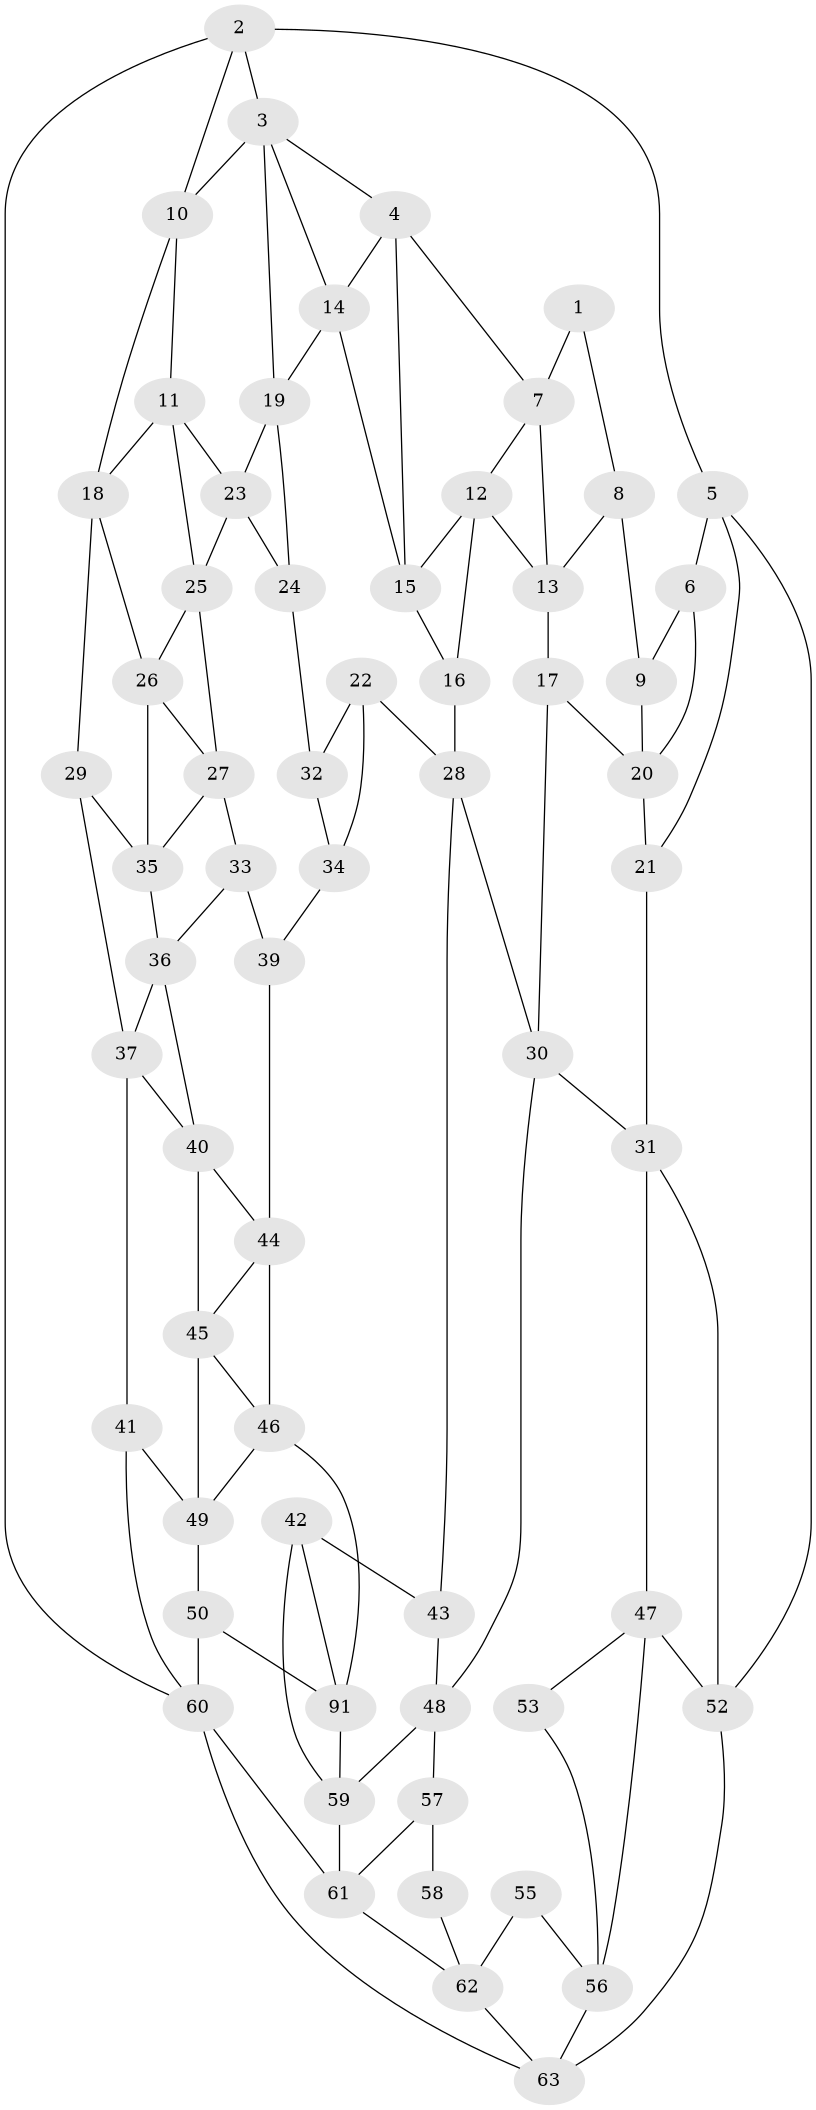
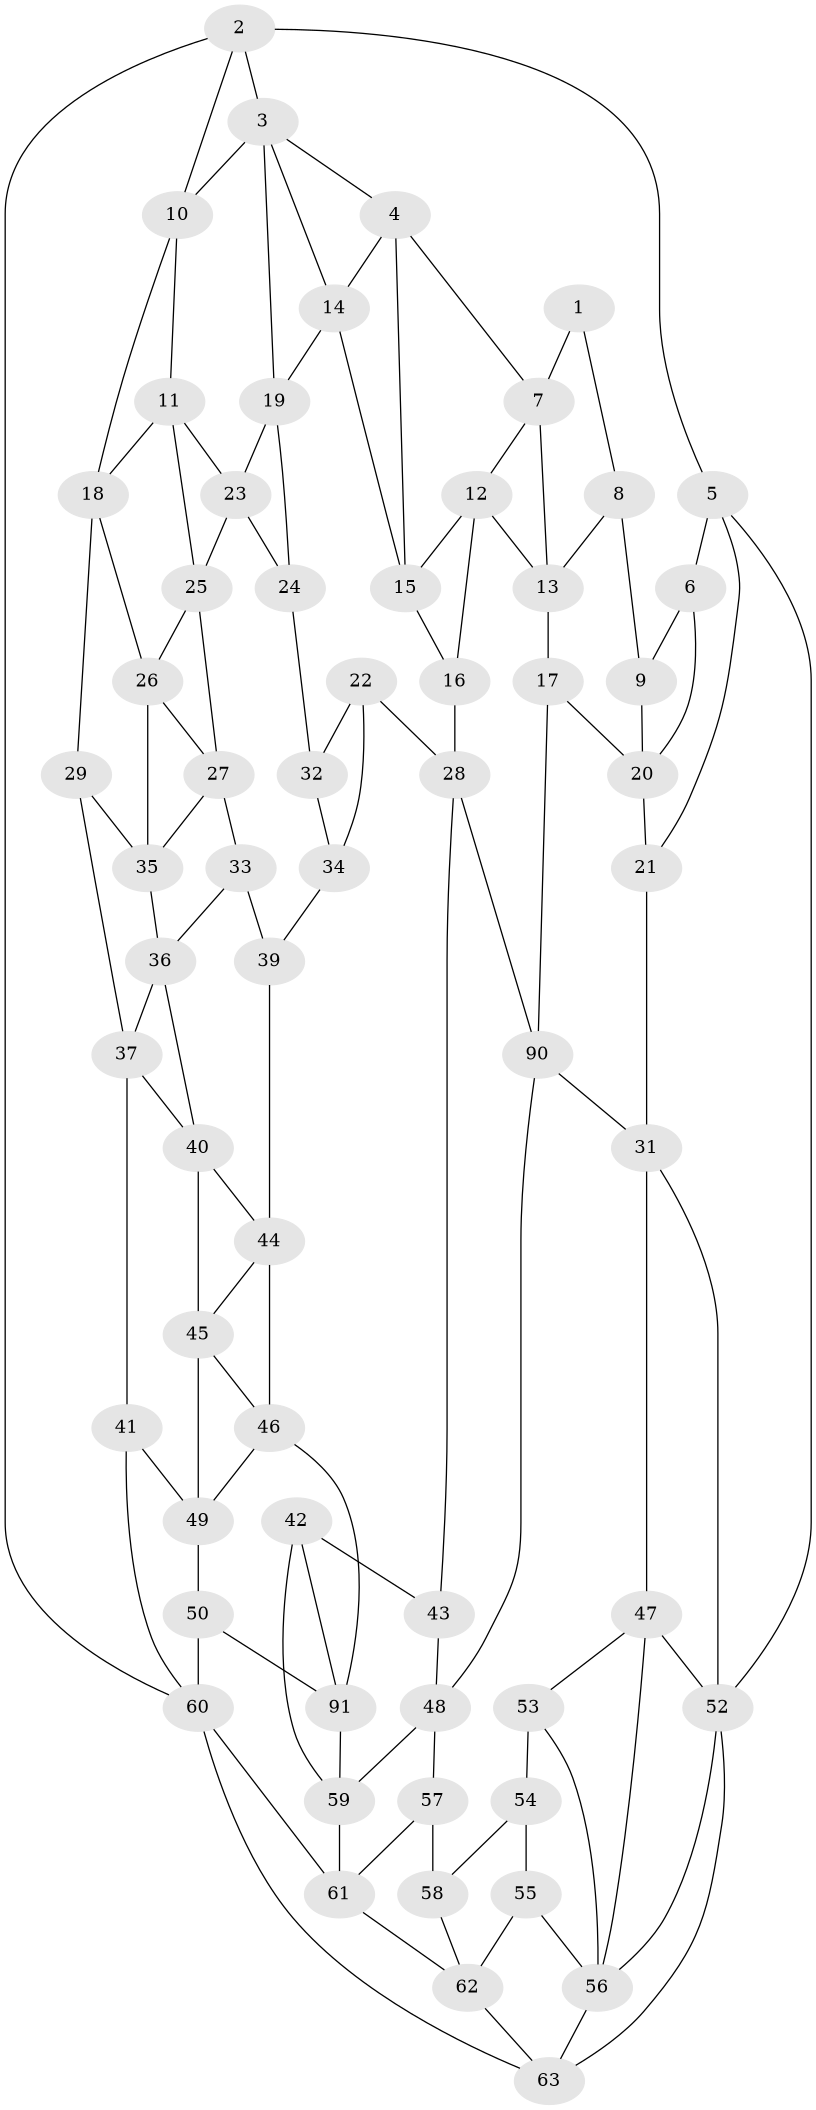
(538, 1055) -> (538, 1055)
none -> (526, 1801)
none -> (689, 1860)
